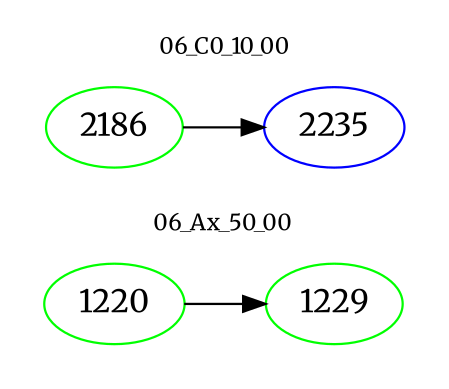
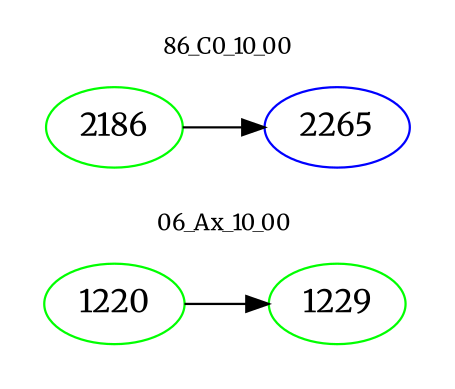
(225, 48) -> (228, 48)
(334, 127) -> (337, 127)
(224, 225) -> (225, 225)
